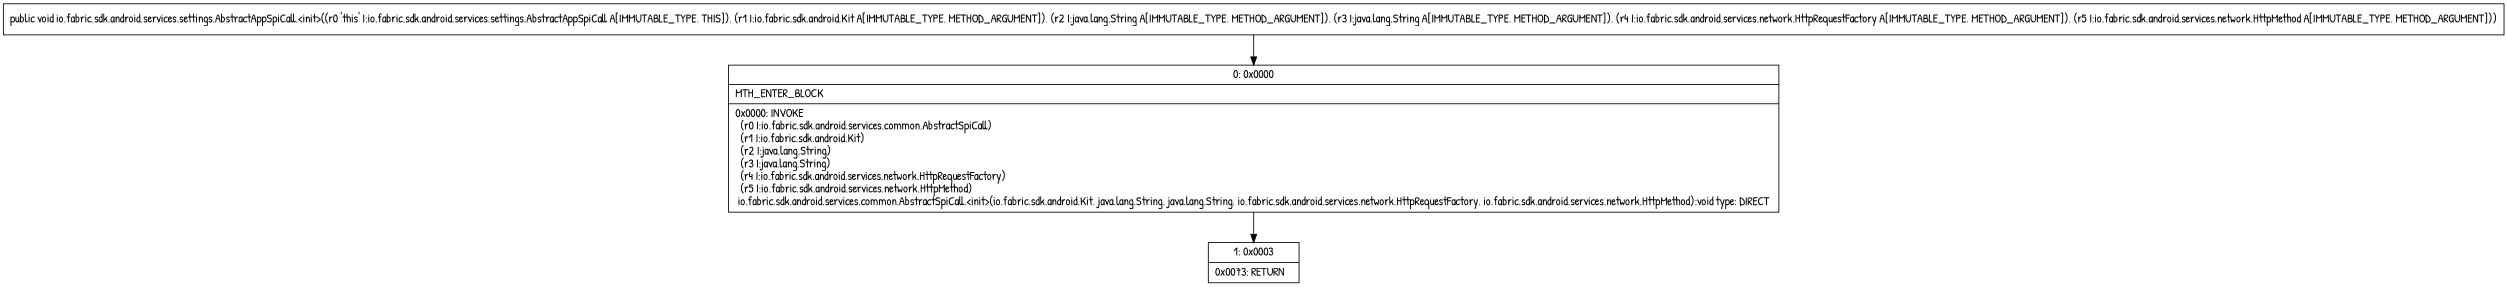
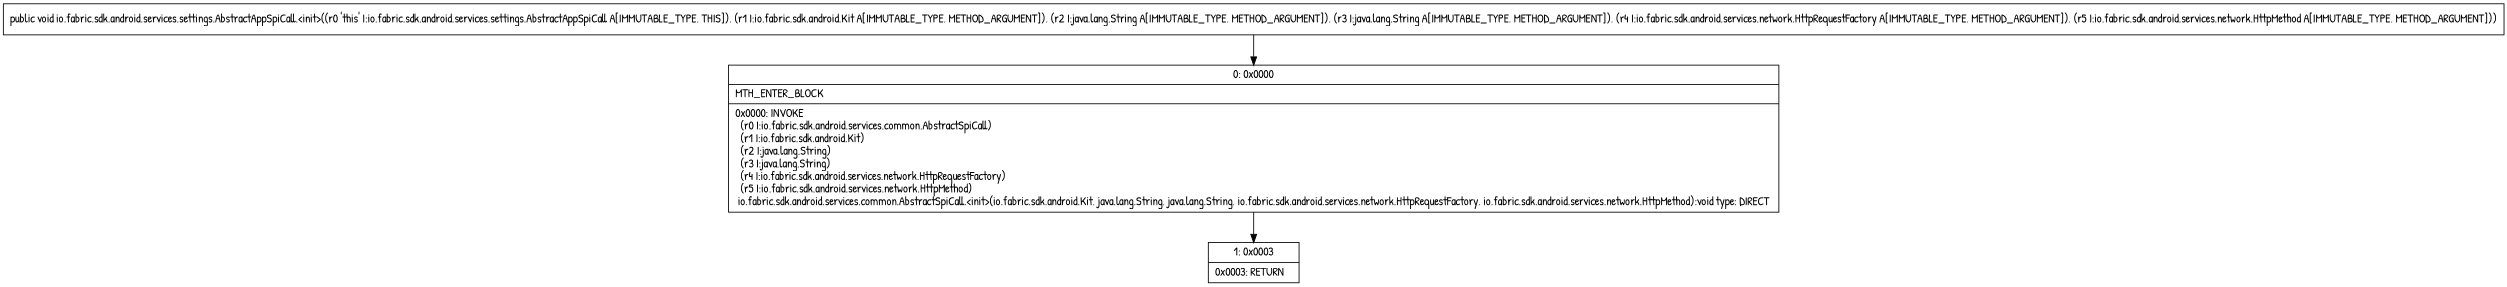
(1254, 272) -> (1253, 272)
